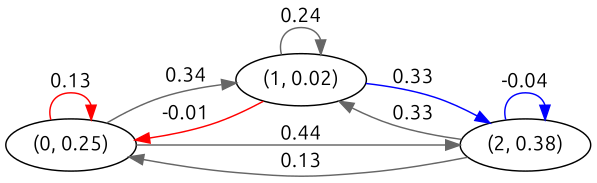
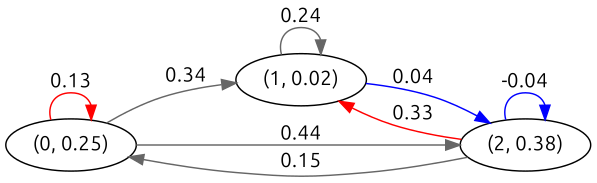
(413, 78) -> (413, 78)
(208, 125) -> none
(405, 129) -> (405, 129)
(301, 162) -> (301, 162)
